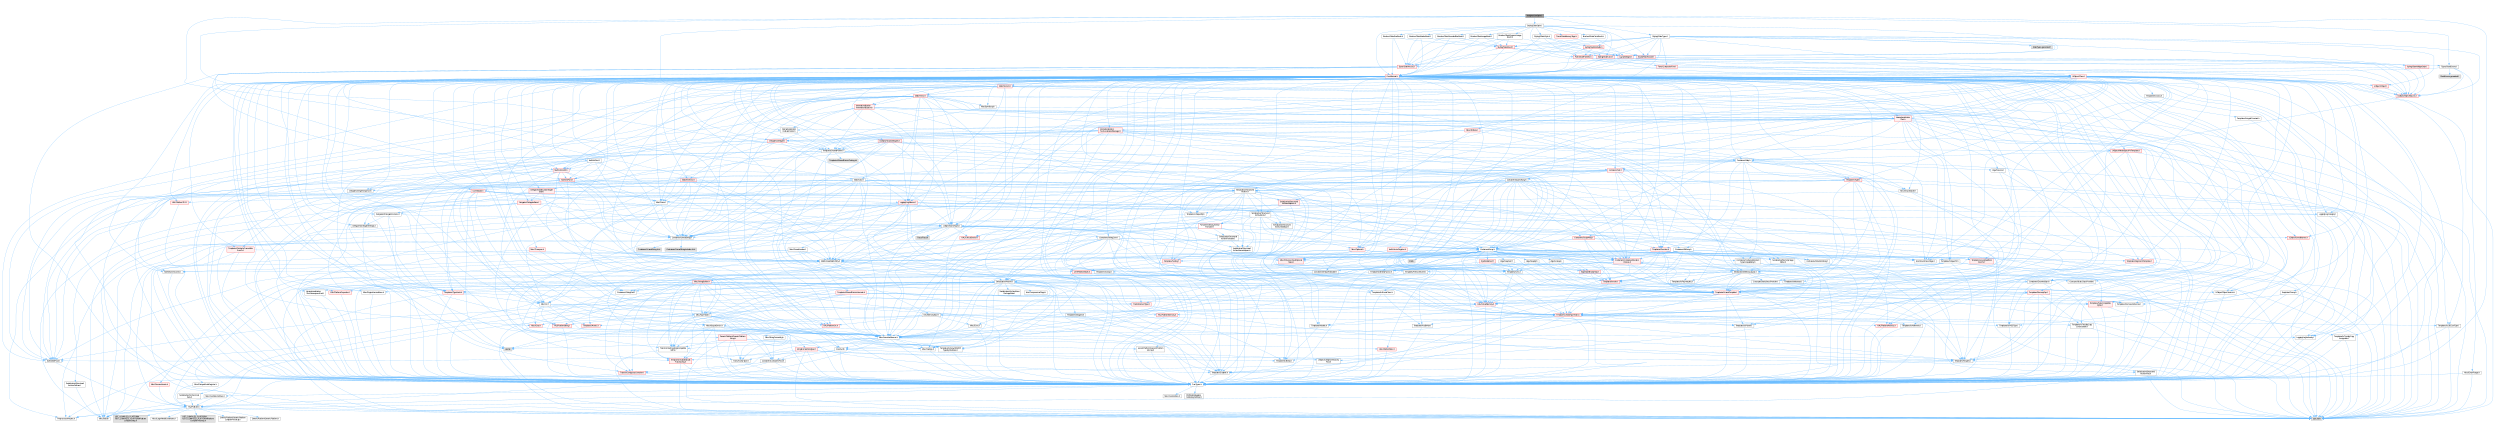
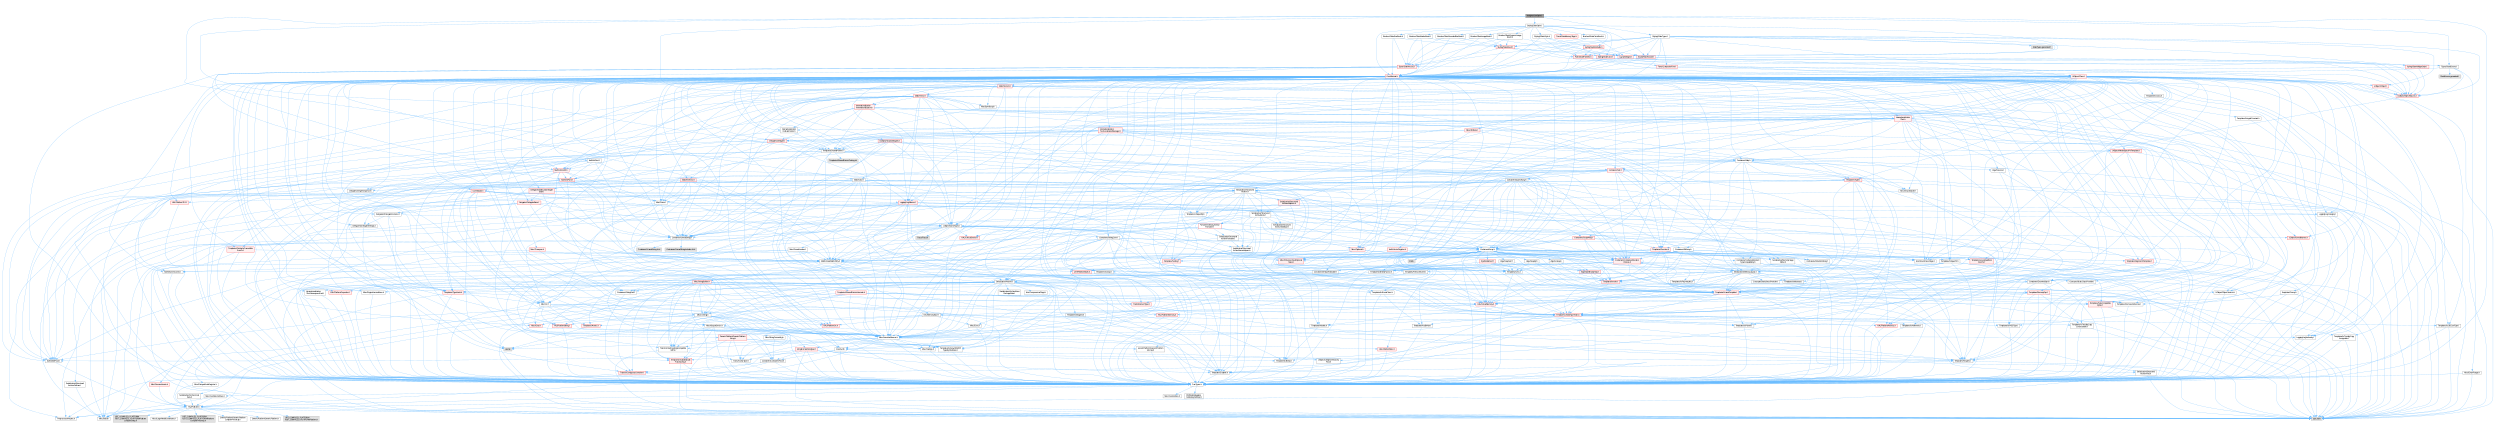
(703, 315) -> (703, 315)
none -> (301, 419)
